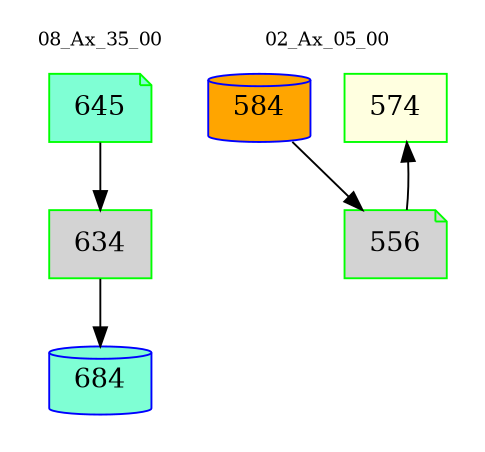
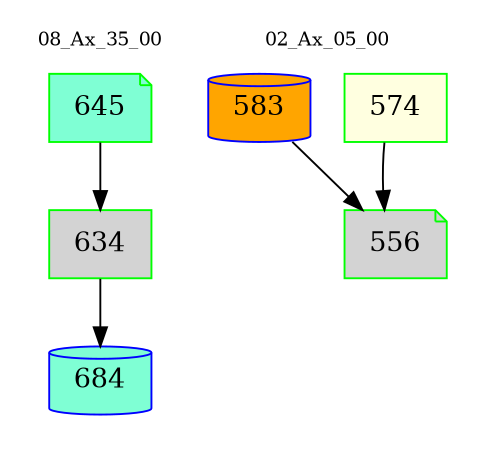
(259, 108) -> (259, 108)
(408, 186) -> (383, 167)
